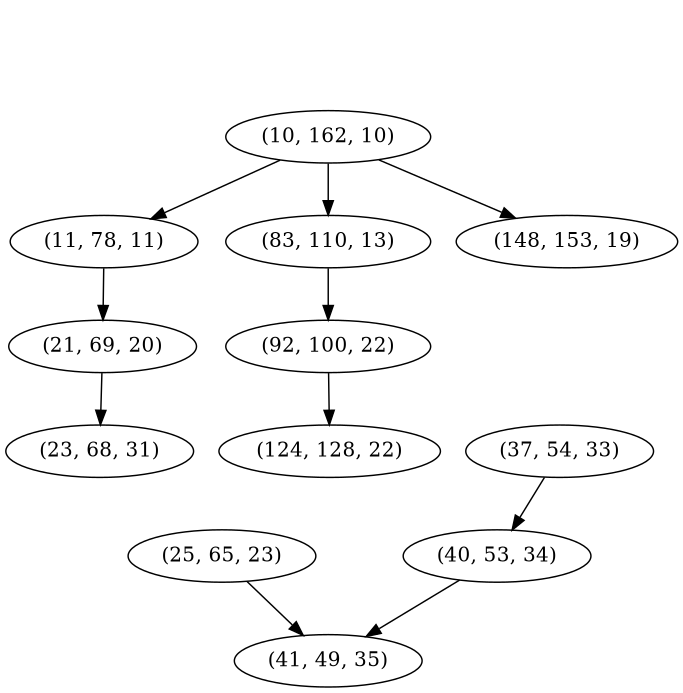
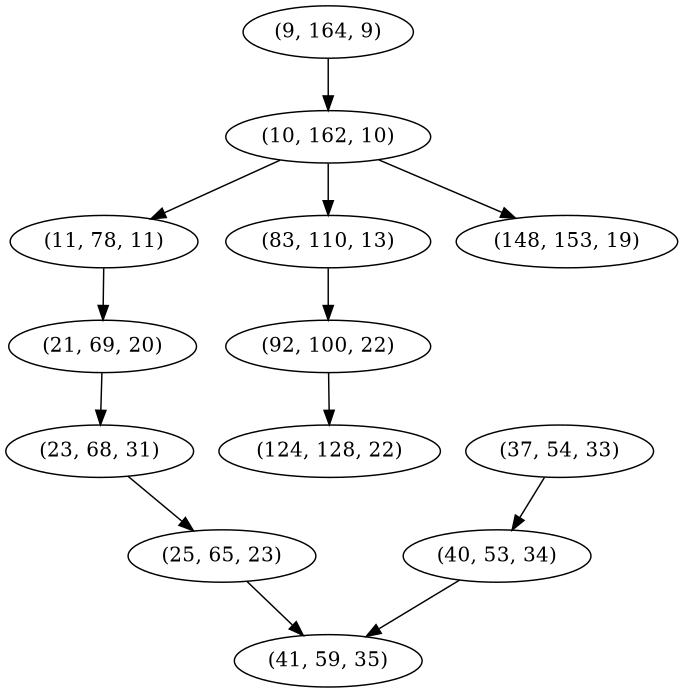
none -> (328, 32)
none -> (155, 499)
(328, 661) -> (328, 661)
